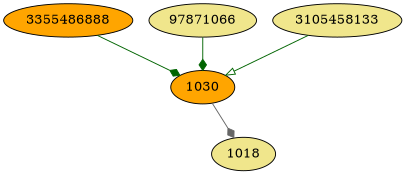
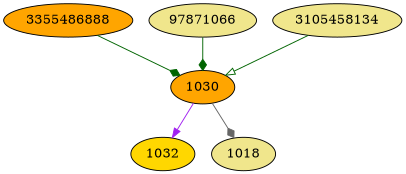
(337, 20) -> (337, 20)
none -> (163, 154)
